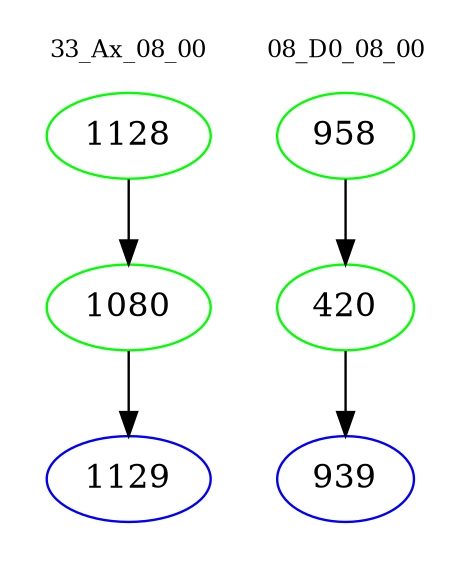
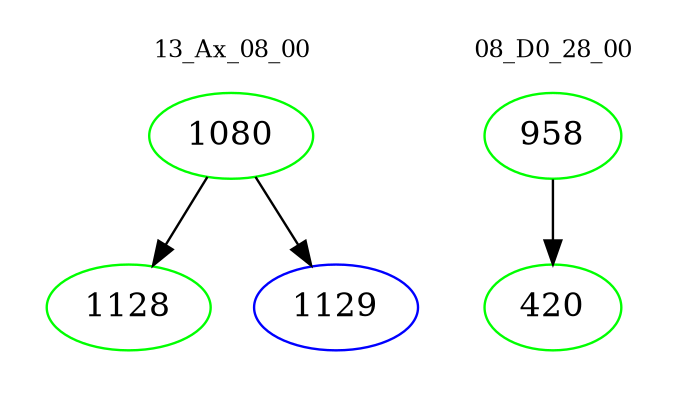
(129, 51) -> (232, 51)
(347, 51) -> (554, 51)
(129, 210) -> (187, 211)
(346, 479) -> none
